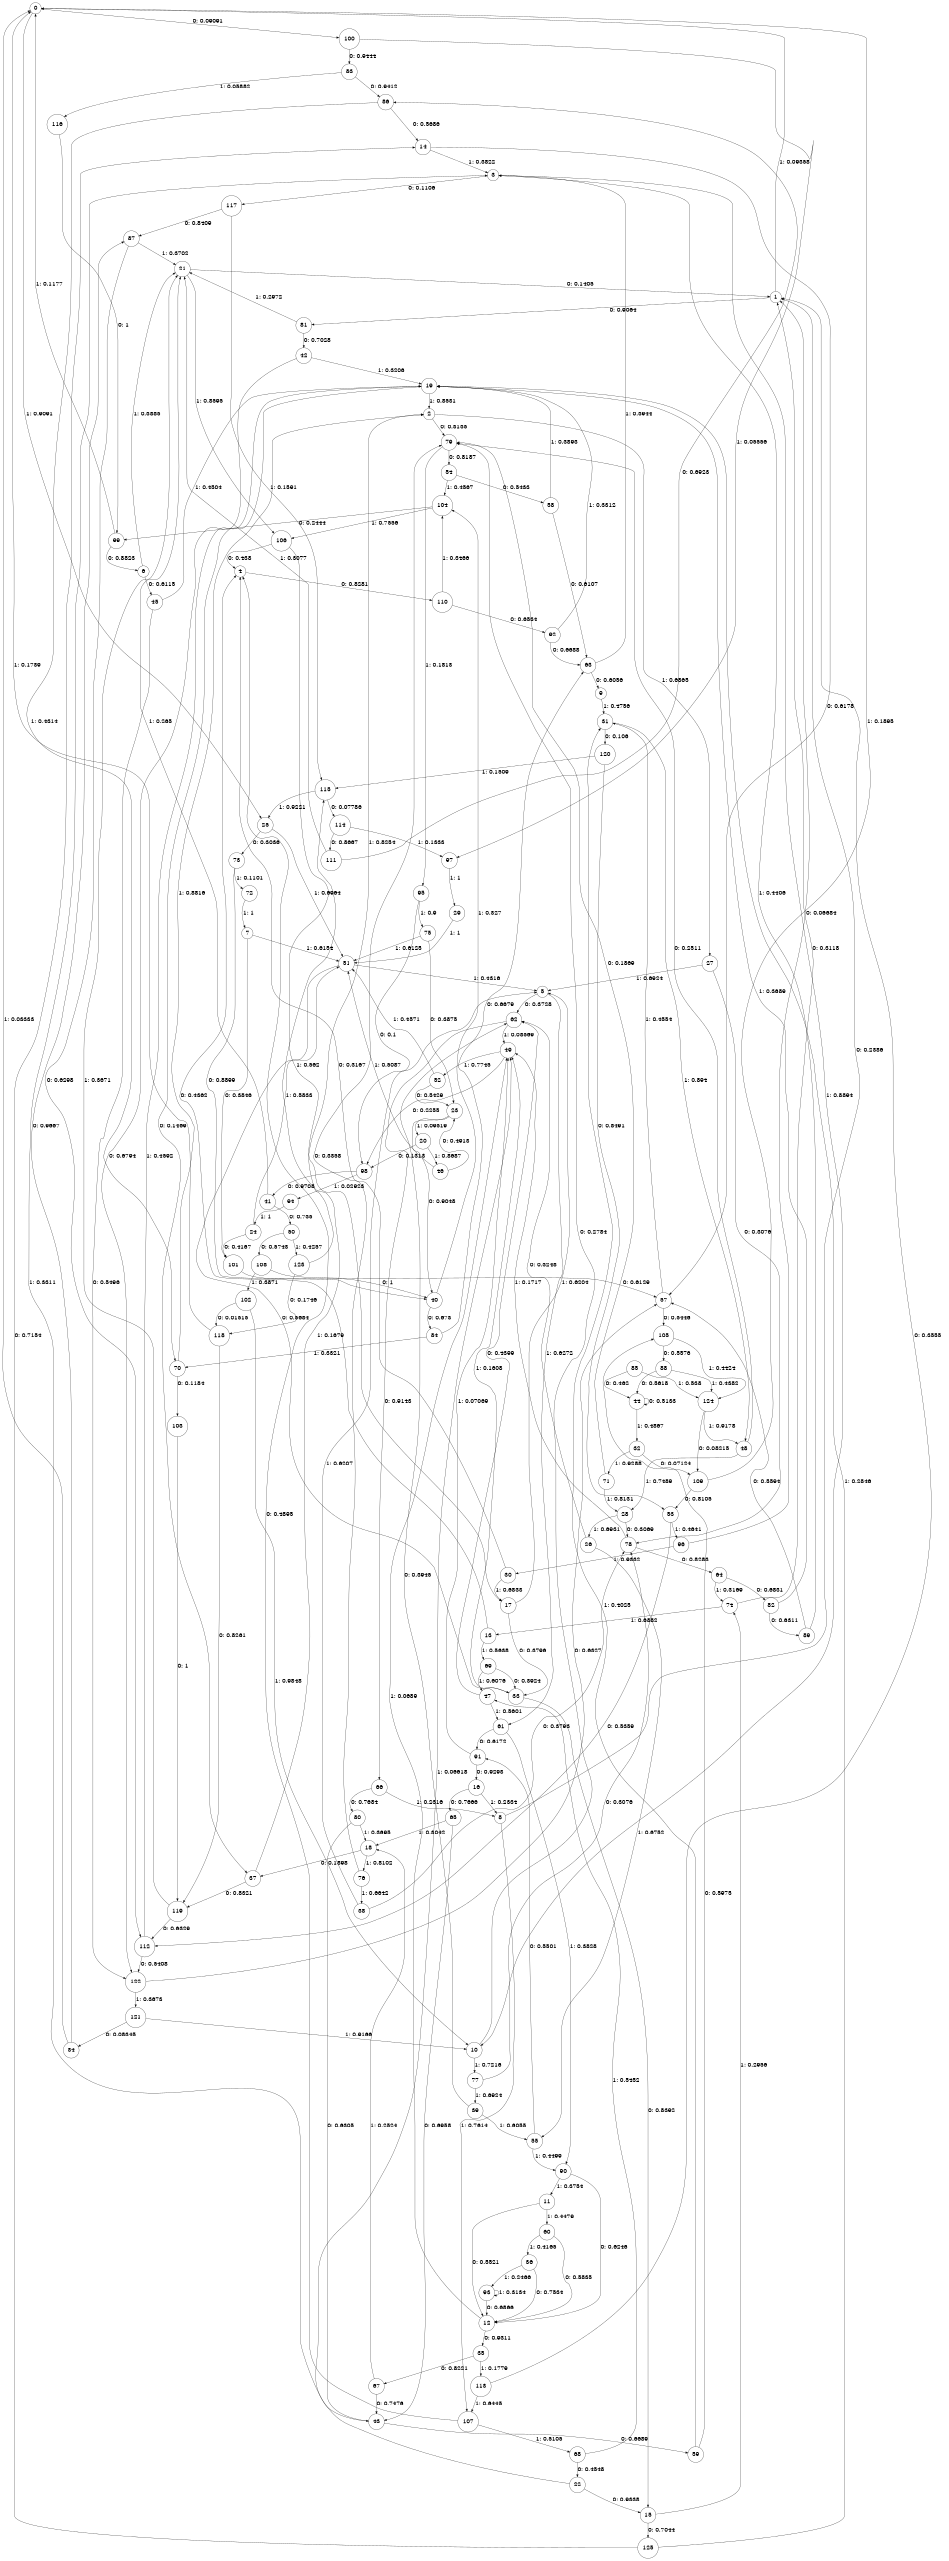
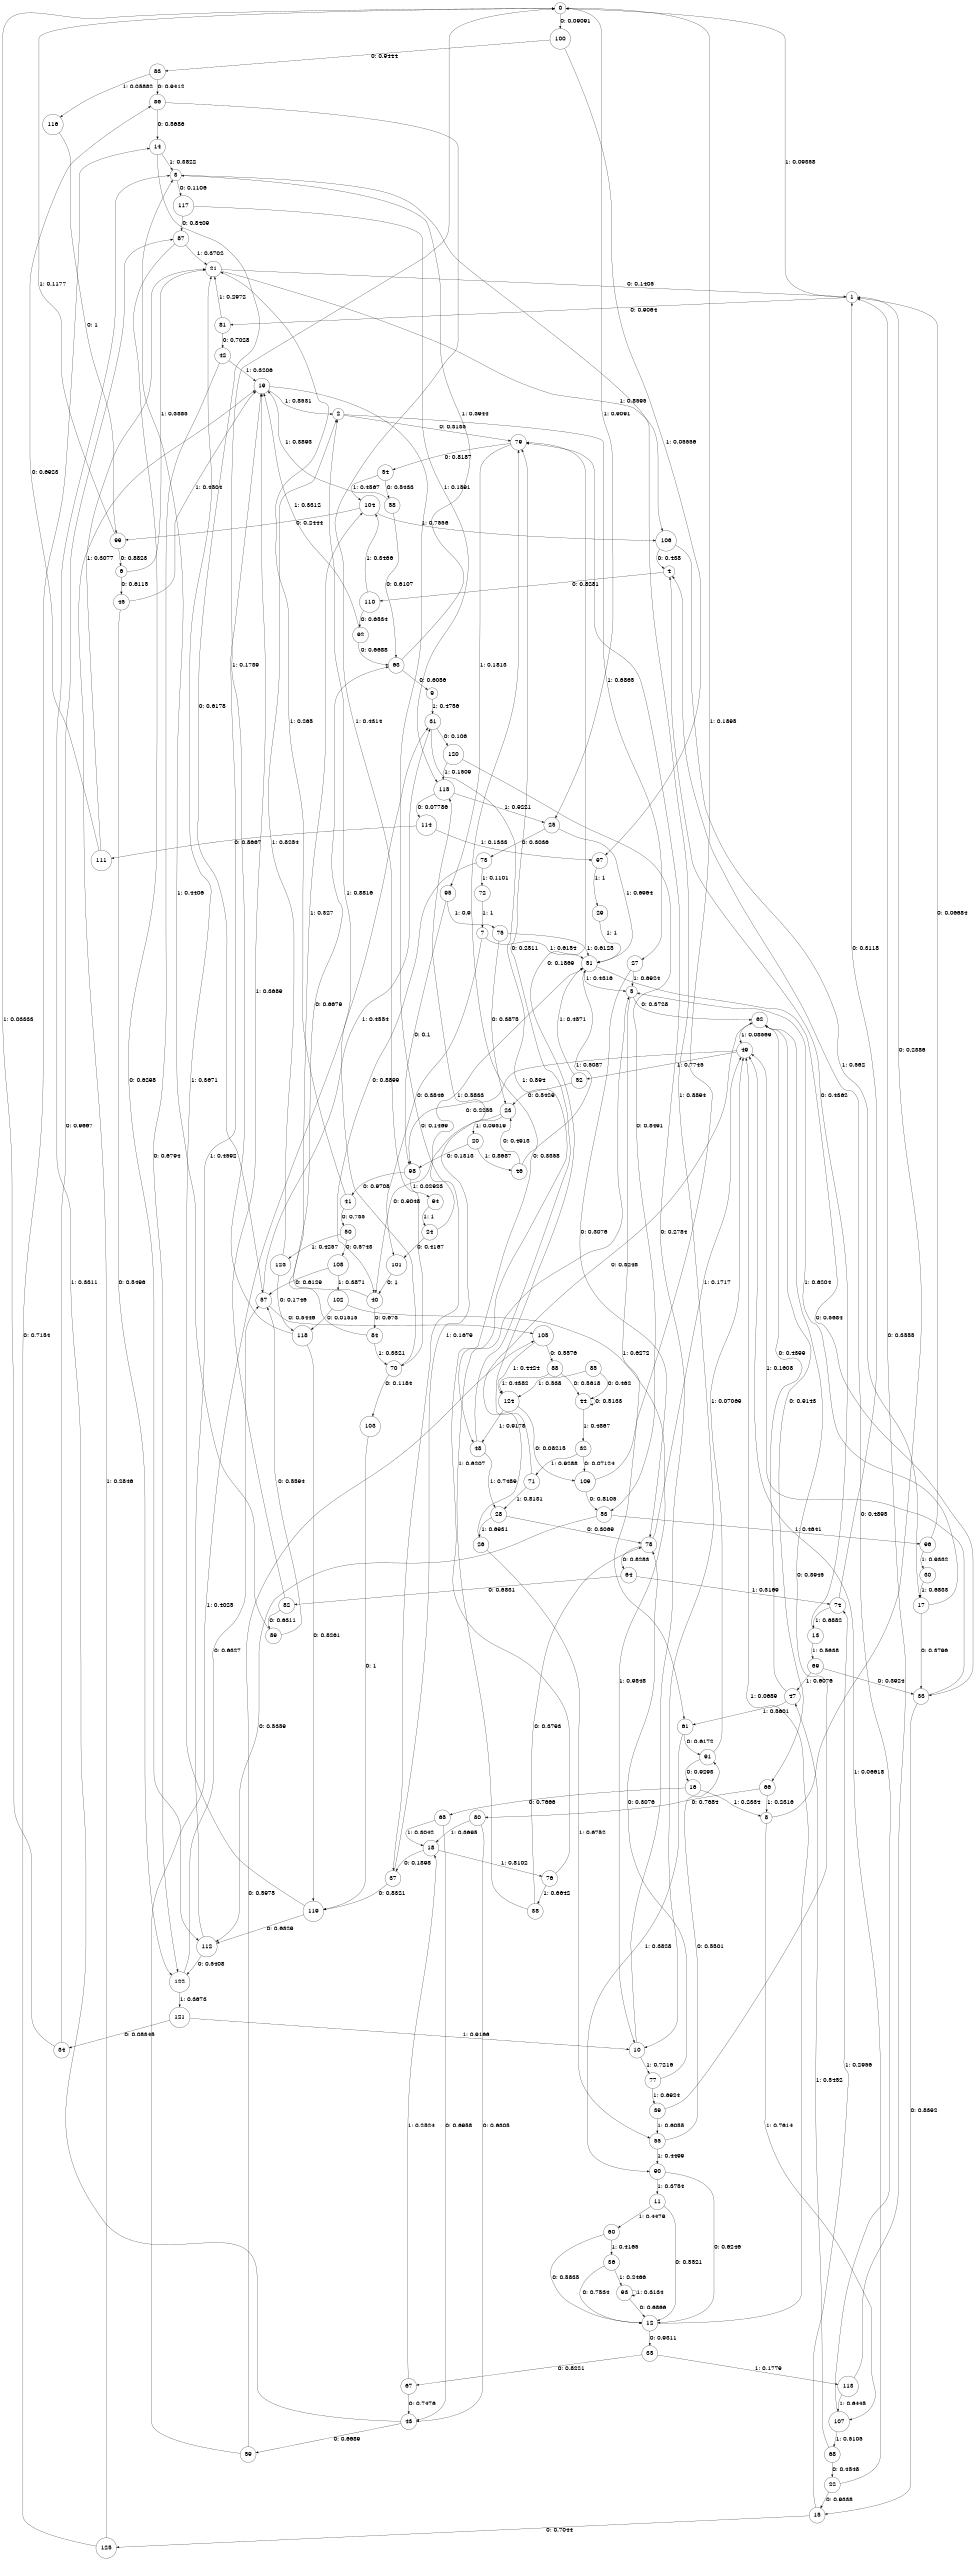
(340, 1080) -> none
